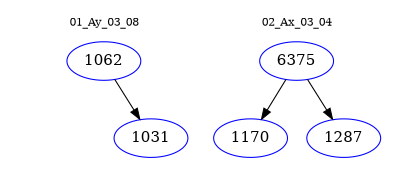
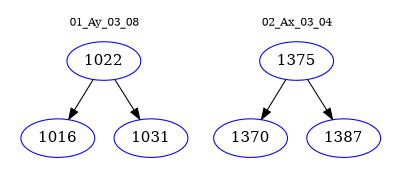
(104, 61) -> (104, 61)
(297, 61) -> (297, 61)
none -> (58, 138)
(251, 138) -> (251, 138)
(344, 138) -> (344, 138)
